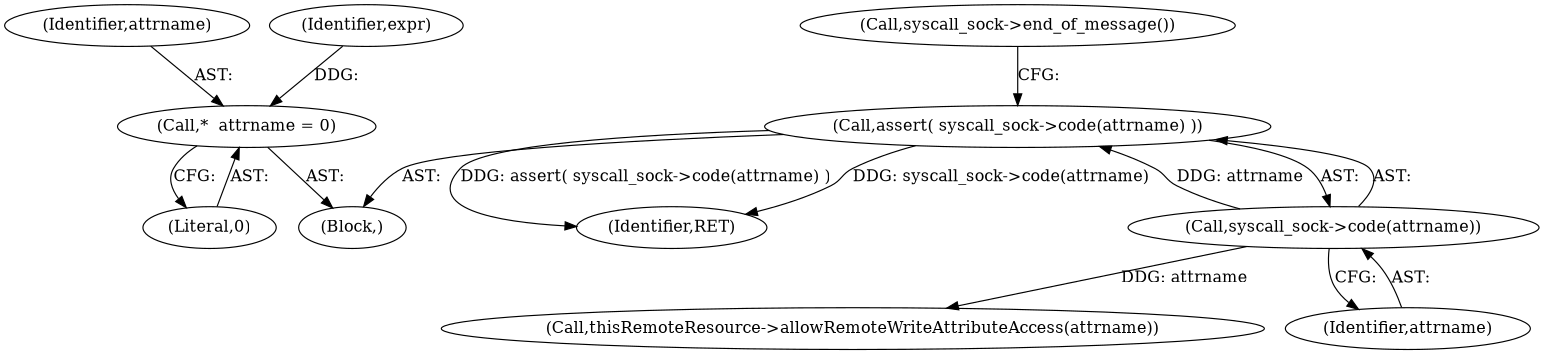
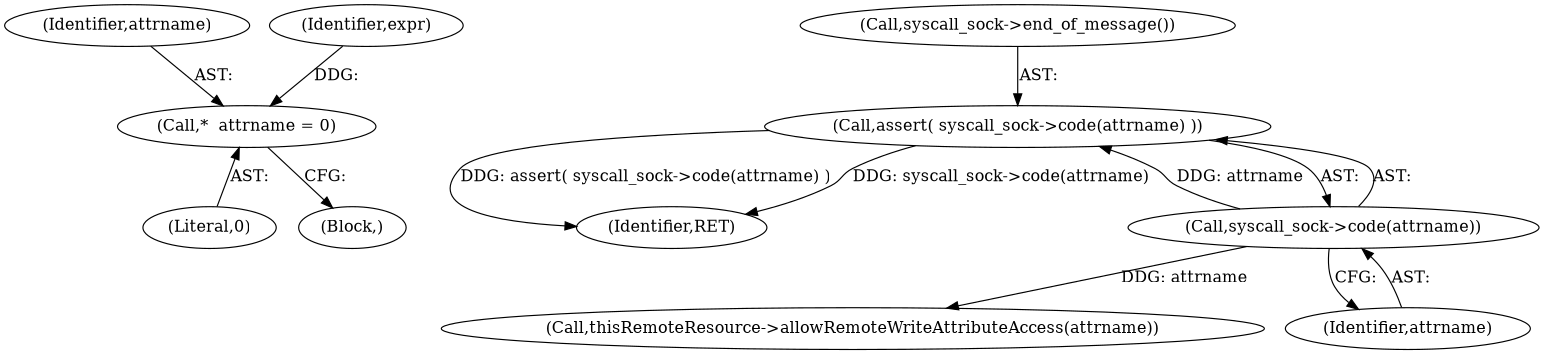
(1042, 76) -> (1042, 76)
(464, 155) -> none
(174, 168) -> none
(328, 177) -> (328, 177)
